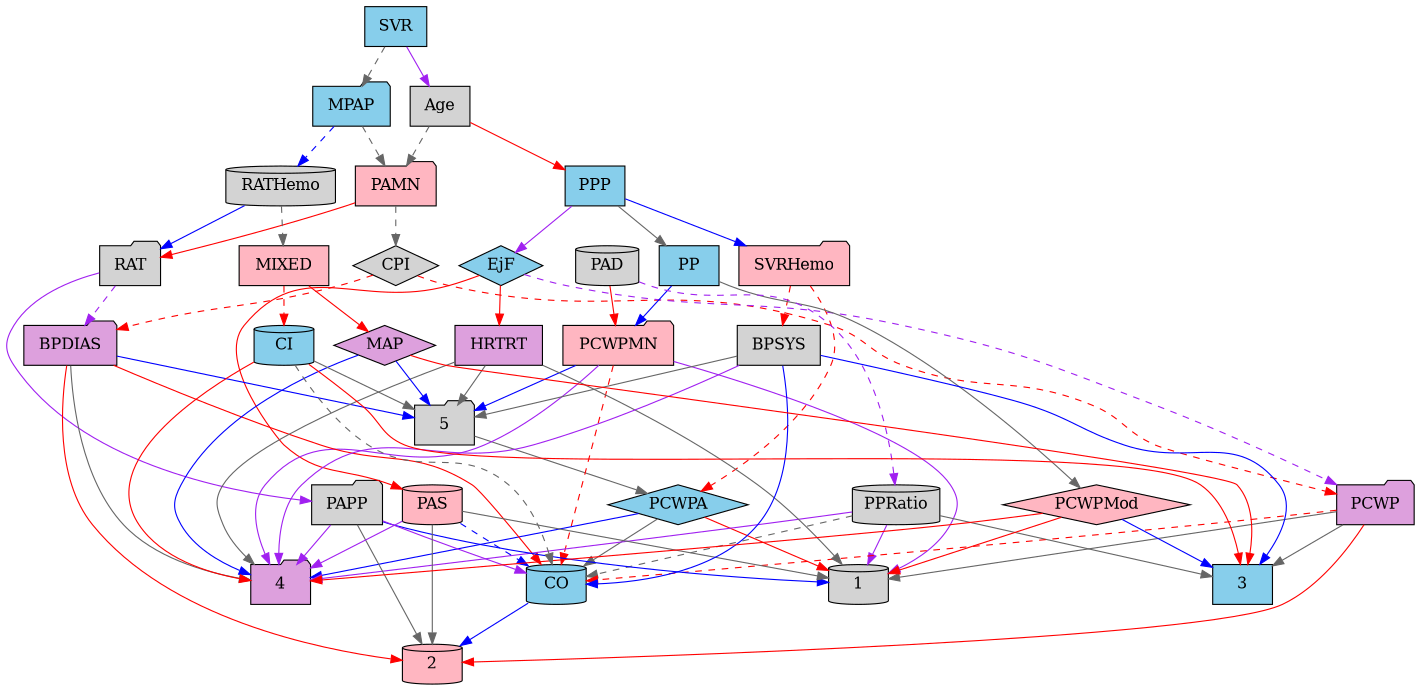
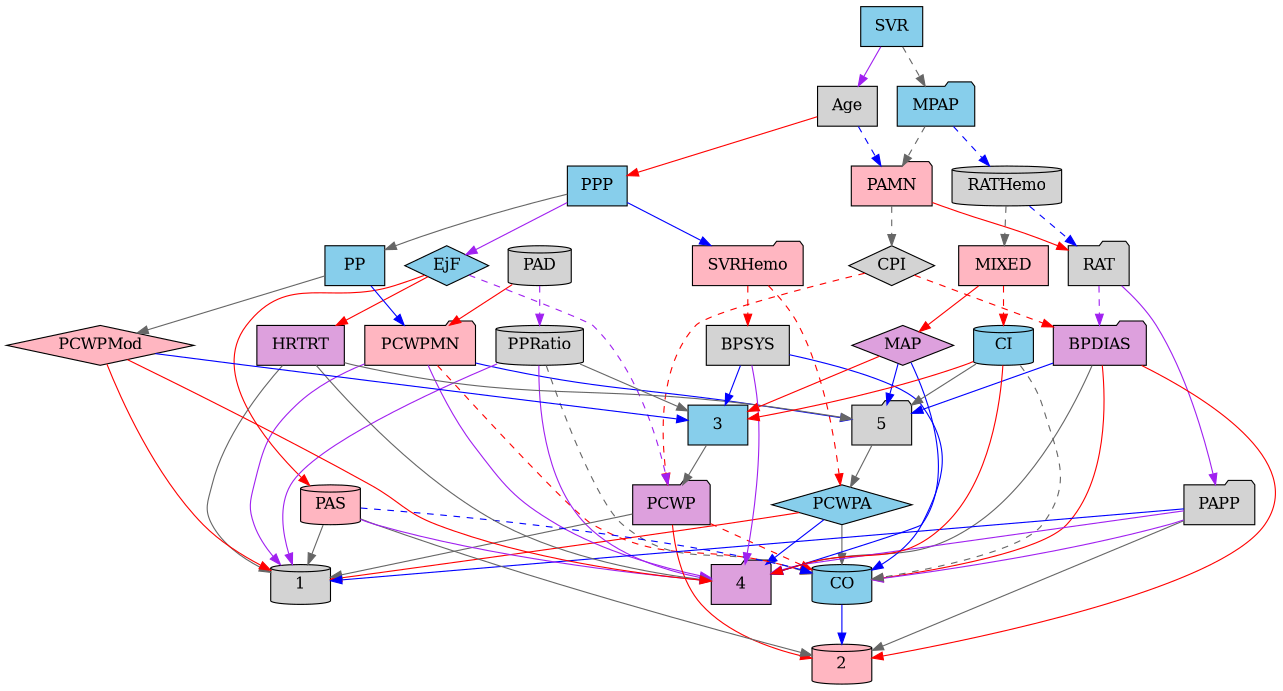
(421, 141) -> (867, 141)
(208, 225) -> (1049, 222)
(624, 382) -> none
(1313, 543) -> (697, 460)
